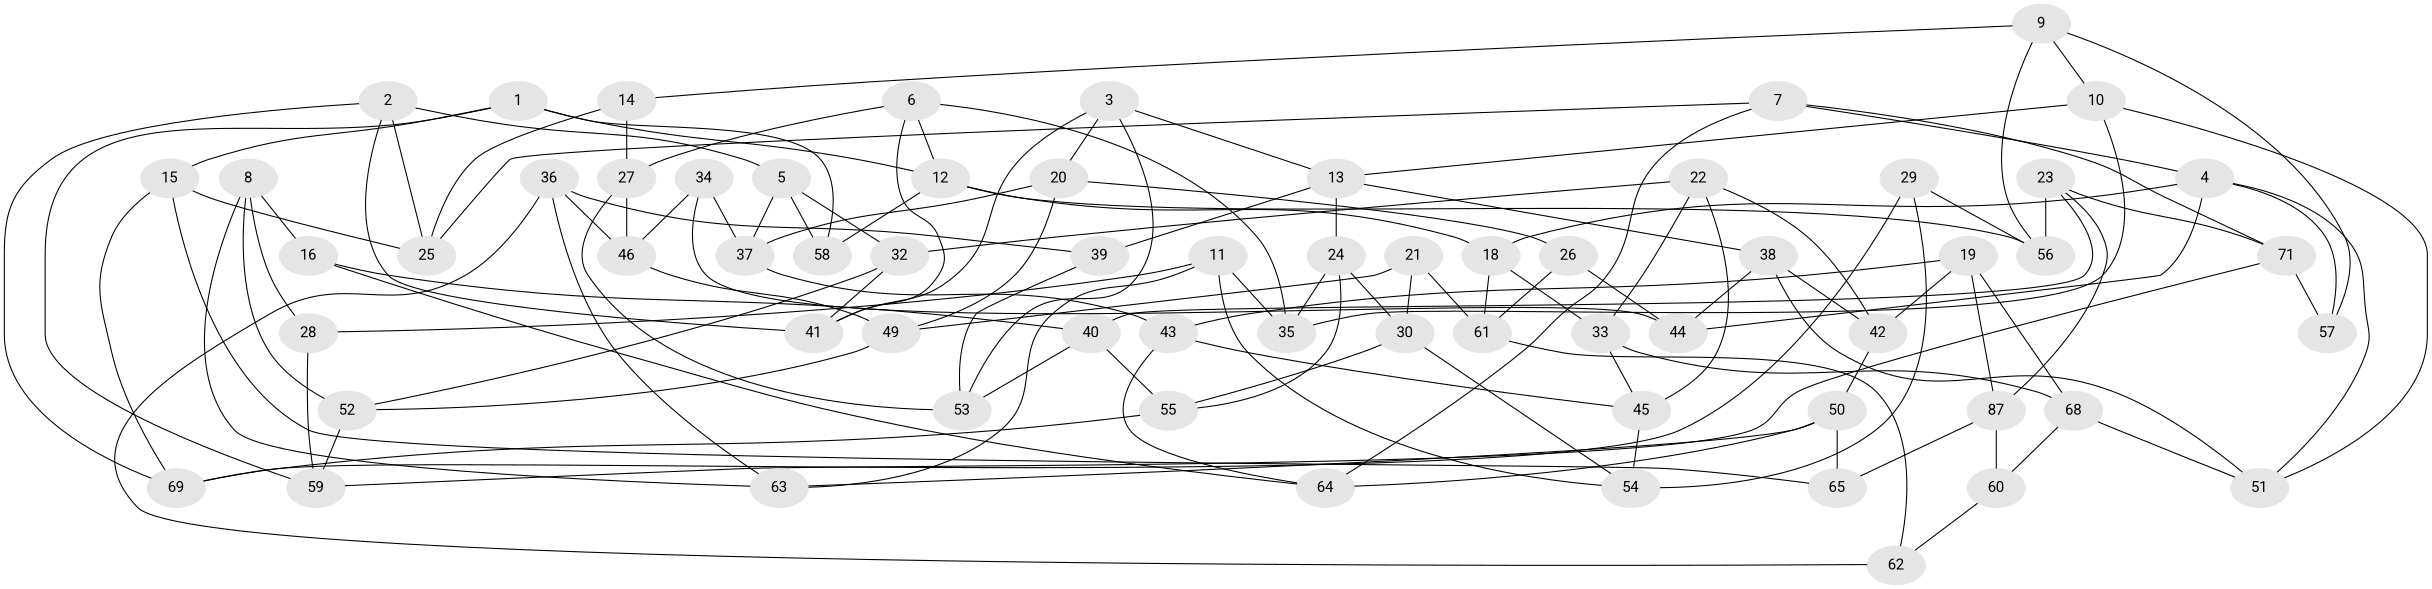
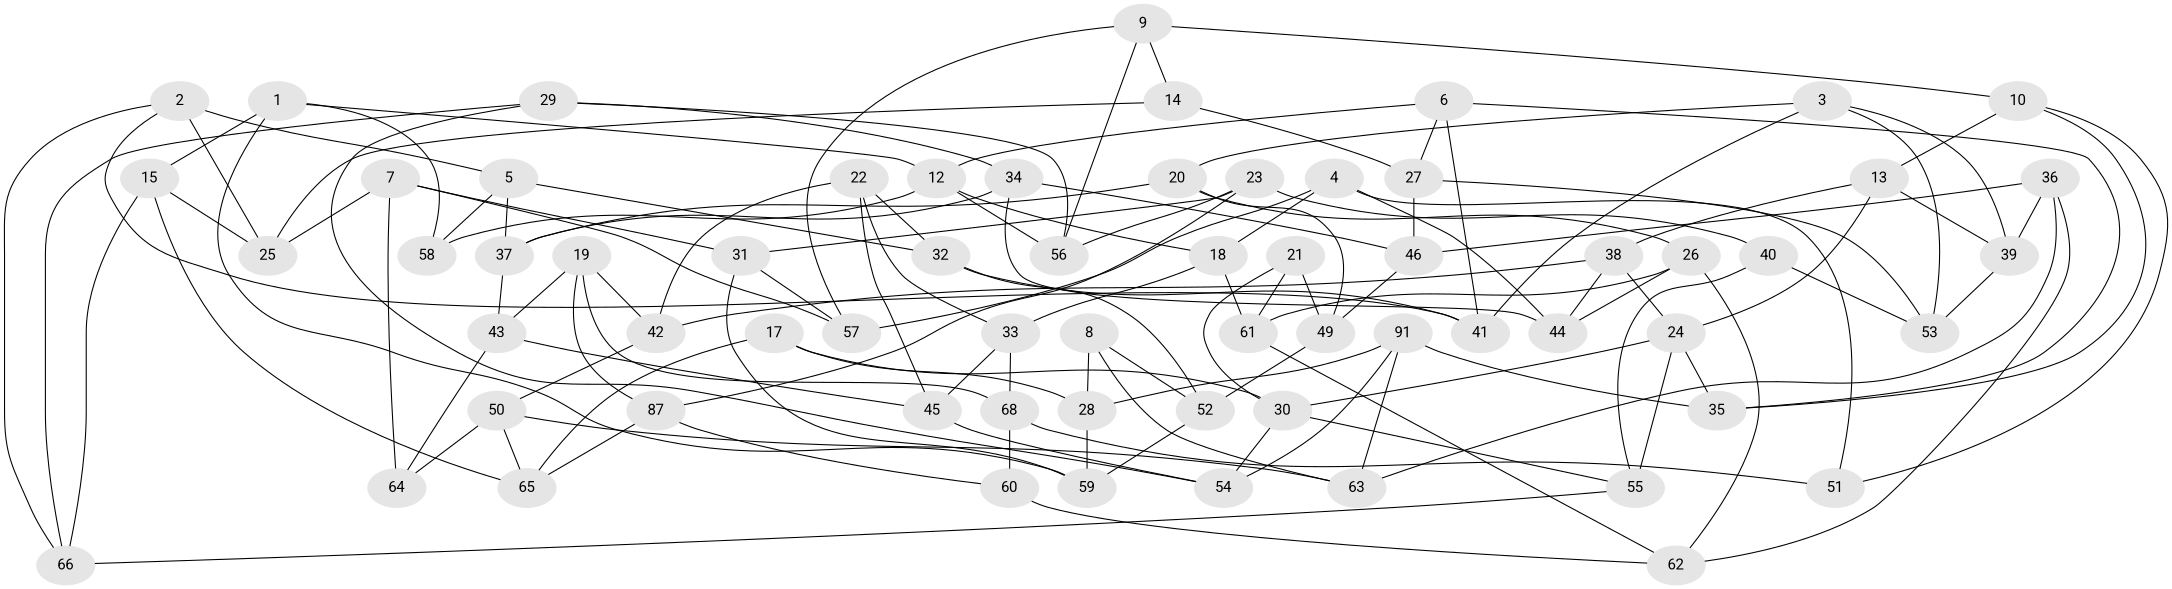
none -> (808, 124)
(1992, 136) -> (628, 239)
(1223, 140) -> (1950, 147)
(309, 256) -> none
(1218, 256) -> (1403, 333)
(2287, 256) -> (741, 256)
none -> (774, 333)
(2014, 376) -> (1645, 295)
none -> (1757, 421)
(176, 488) -> (66, 565)
